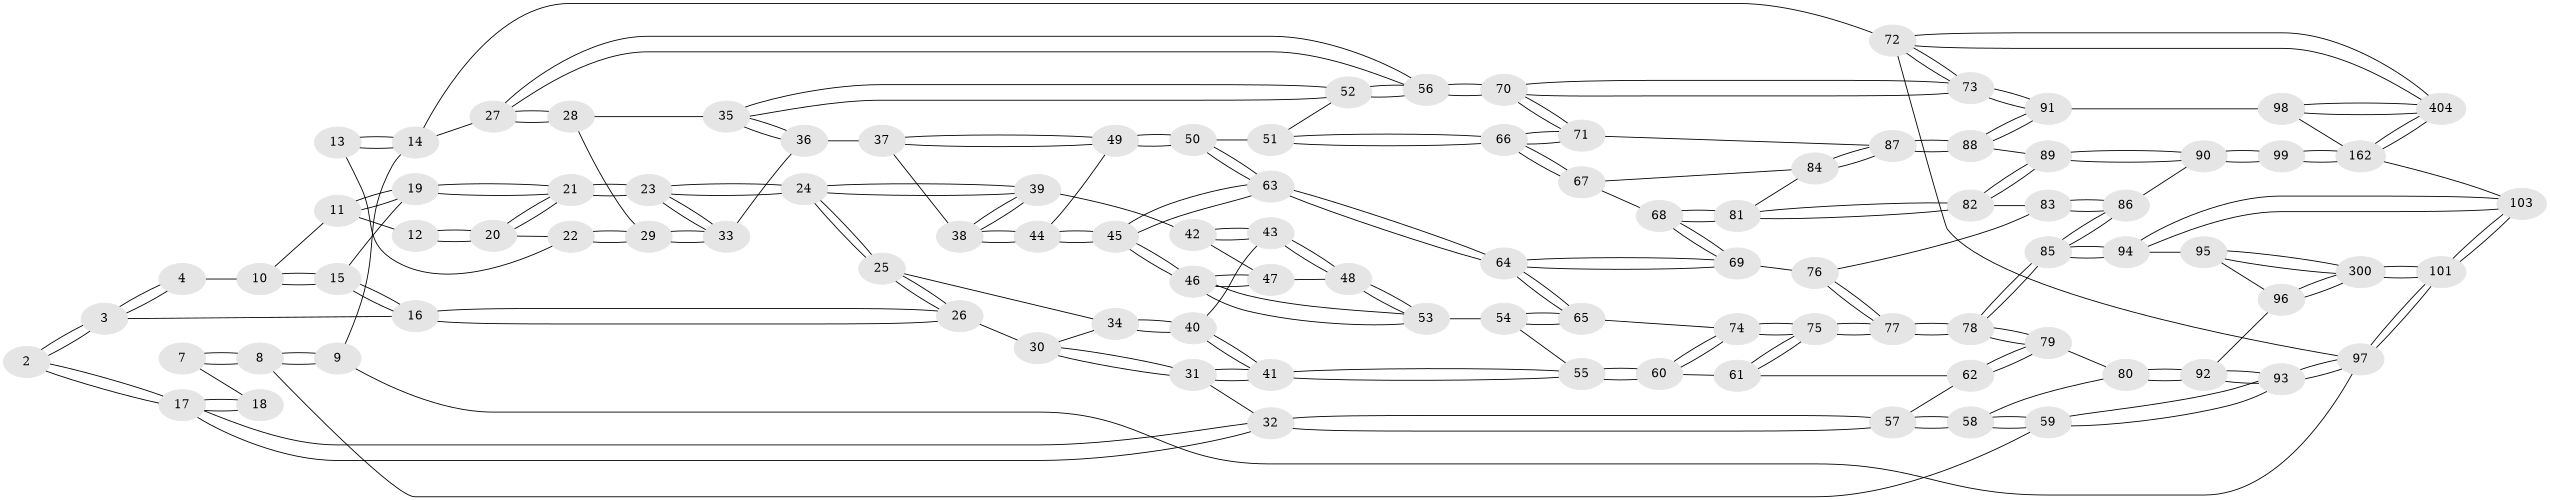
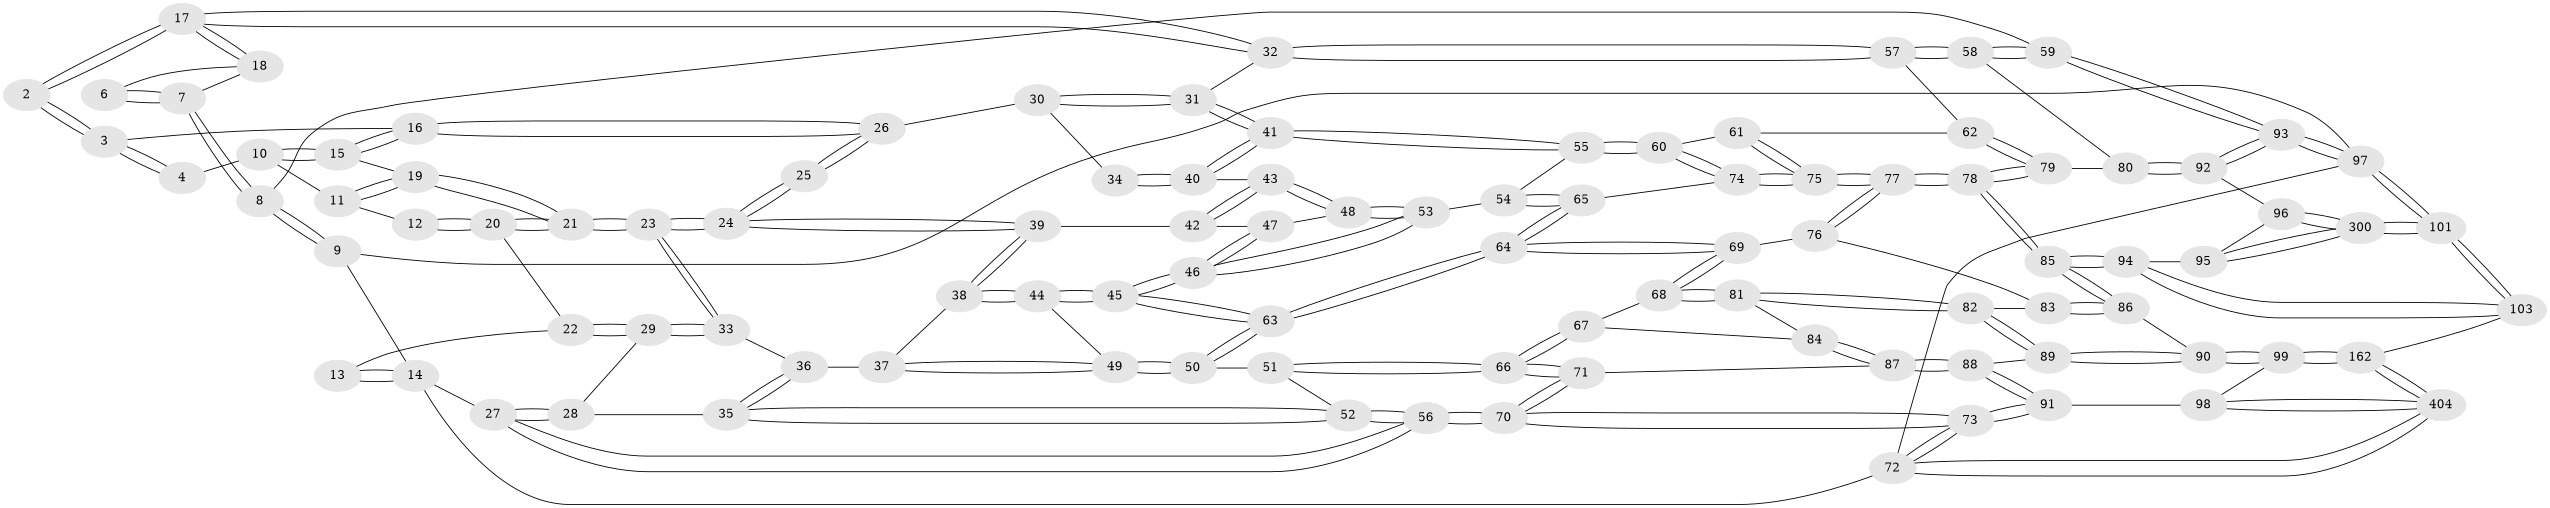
none -> (105, 95)
(2321, 132) -> (2243, 381)
(999, 296) -> none
